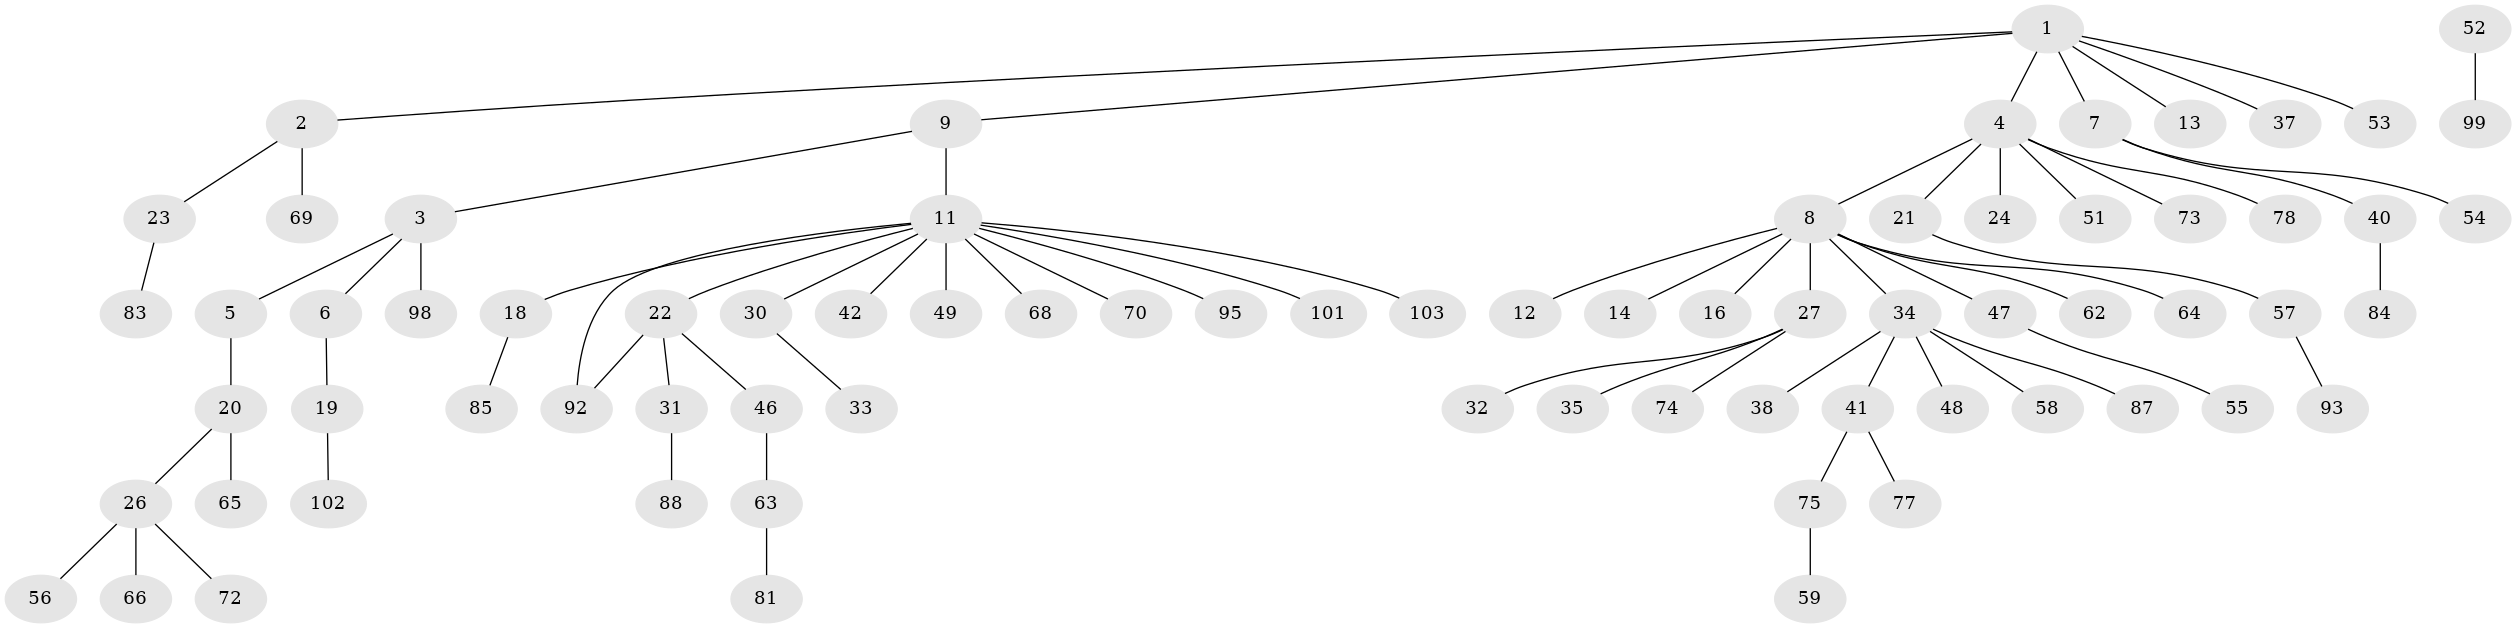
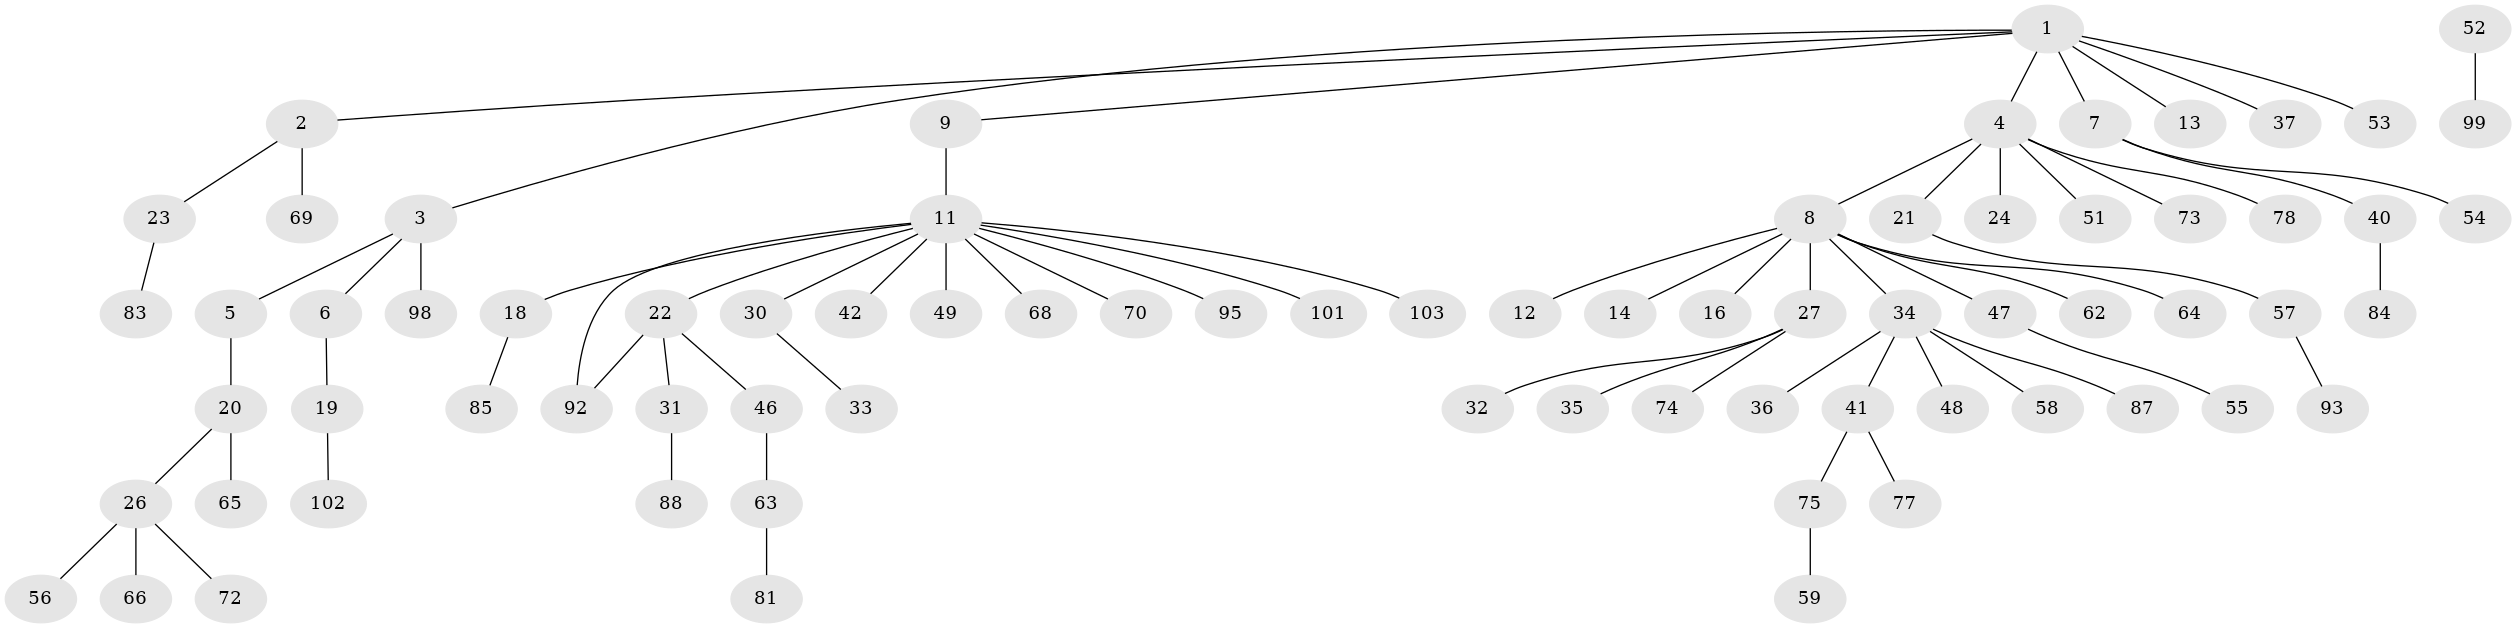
(683, 172) -> (1303, 56)
(1763, 409) -> (1763, 409)
